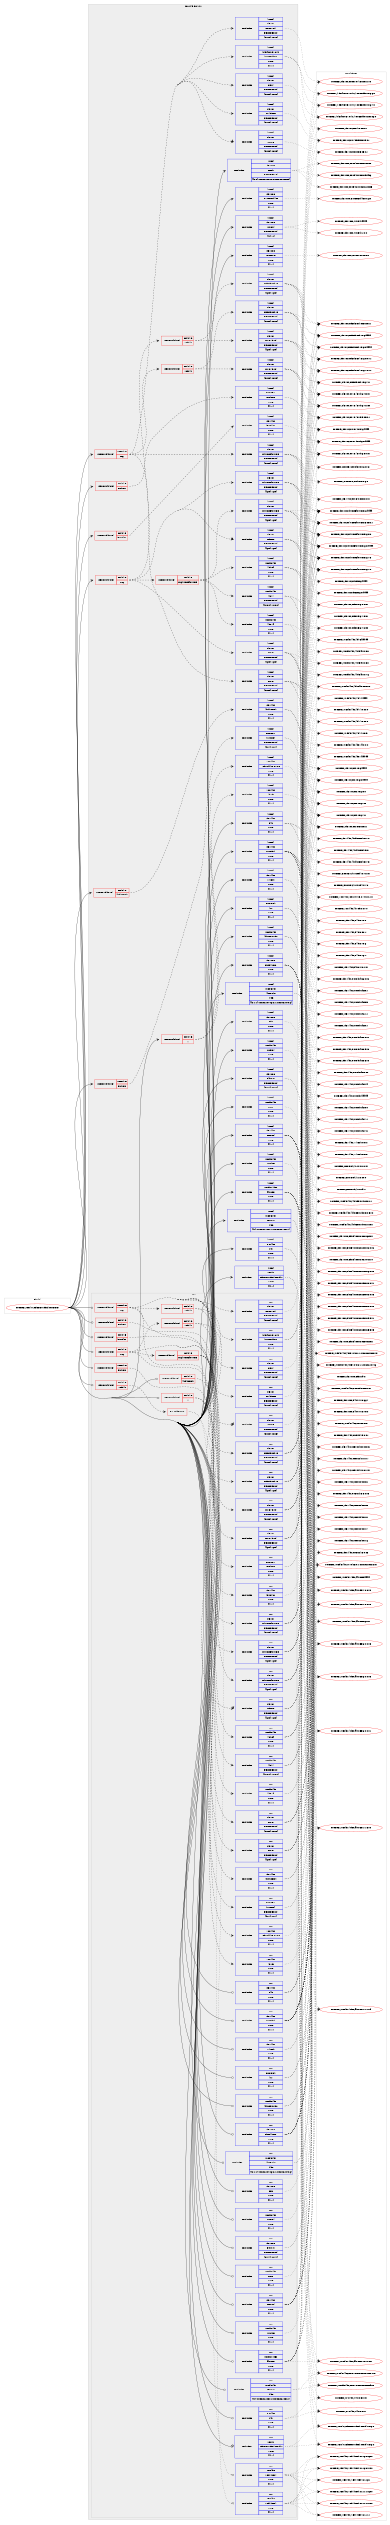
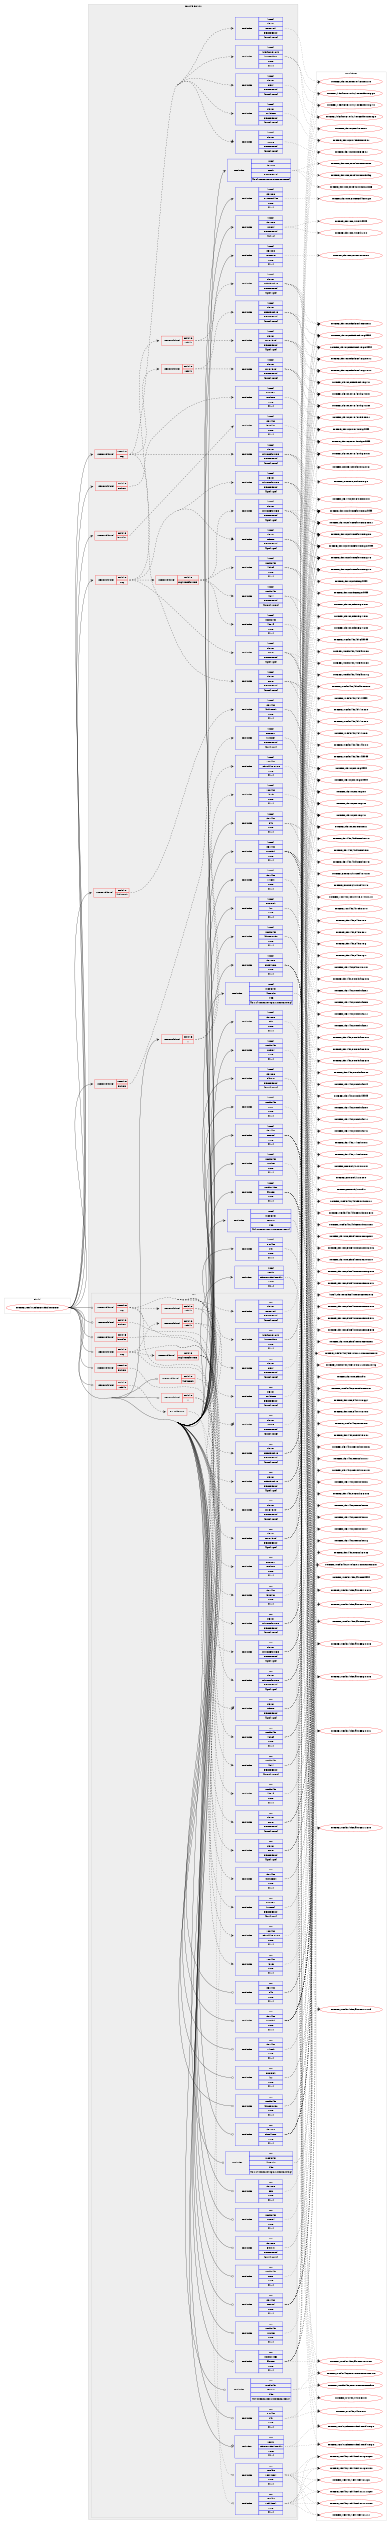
(351, 1295) -> (351, 1295)
